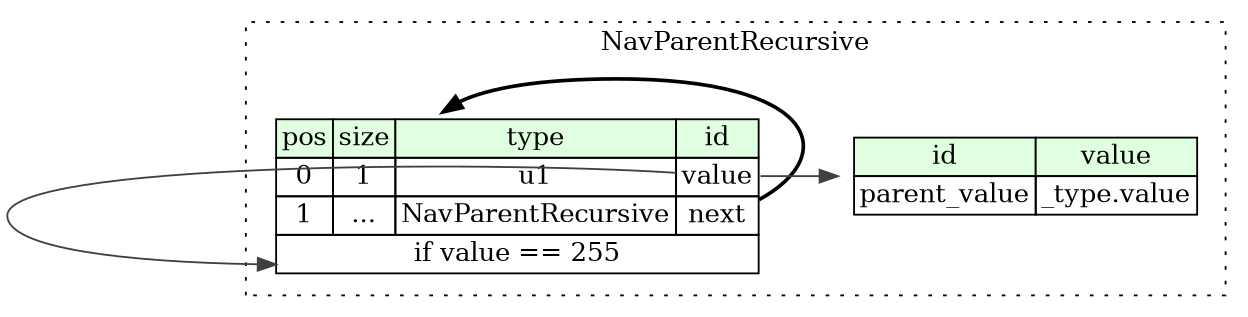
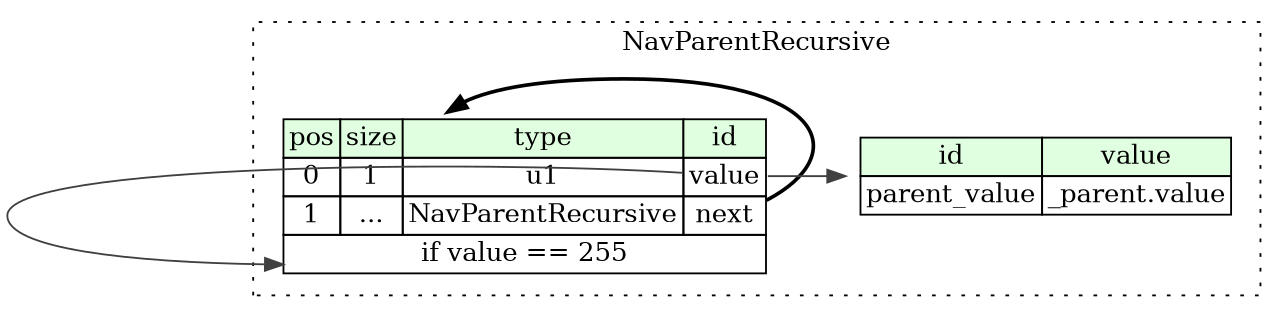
(1116, 194) -> (1137, 194)
